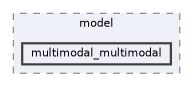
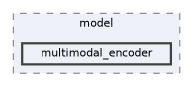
(97, 54) -> (97, 54)
